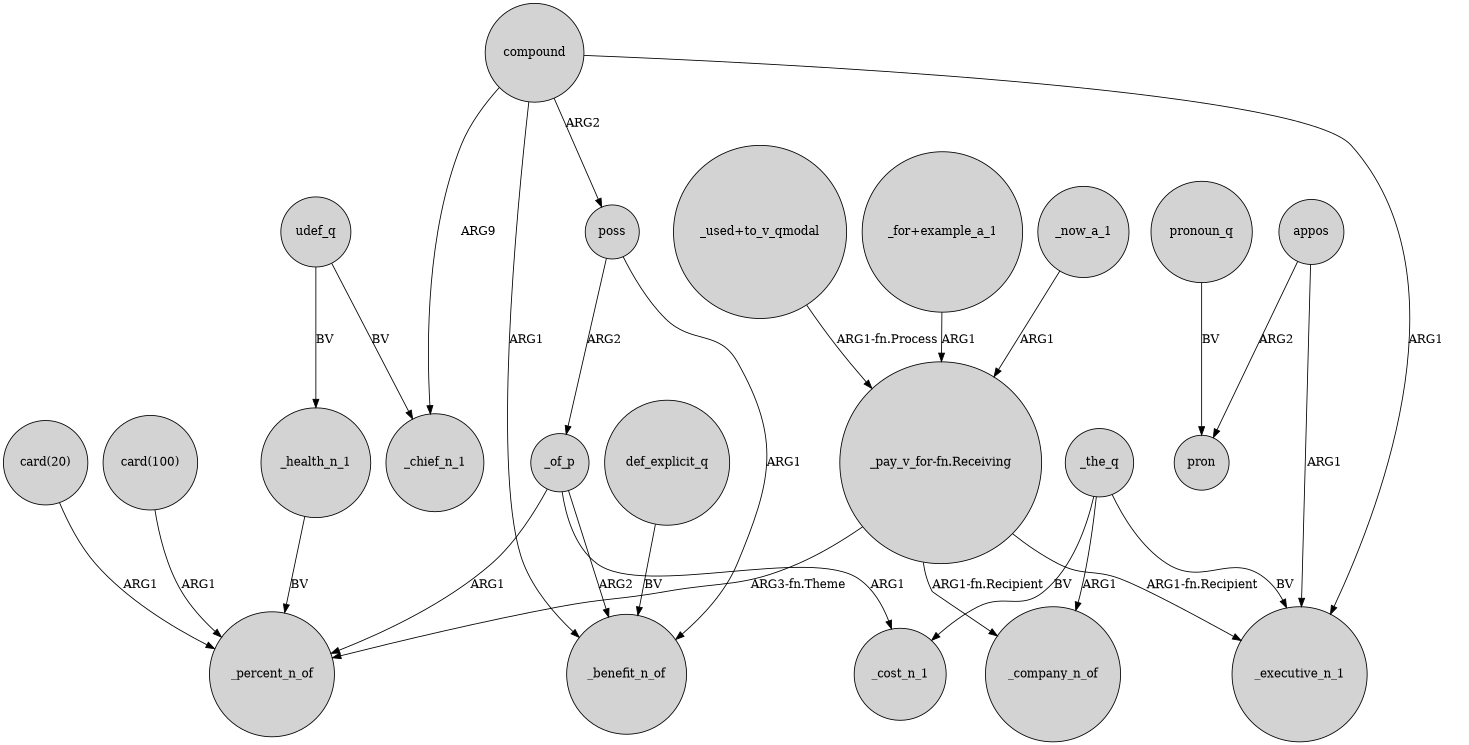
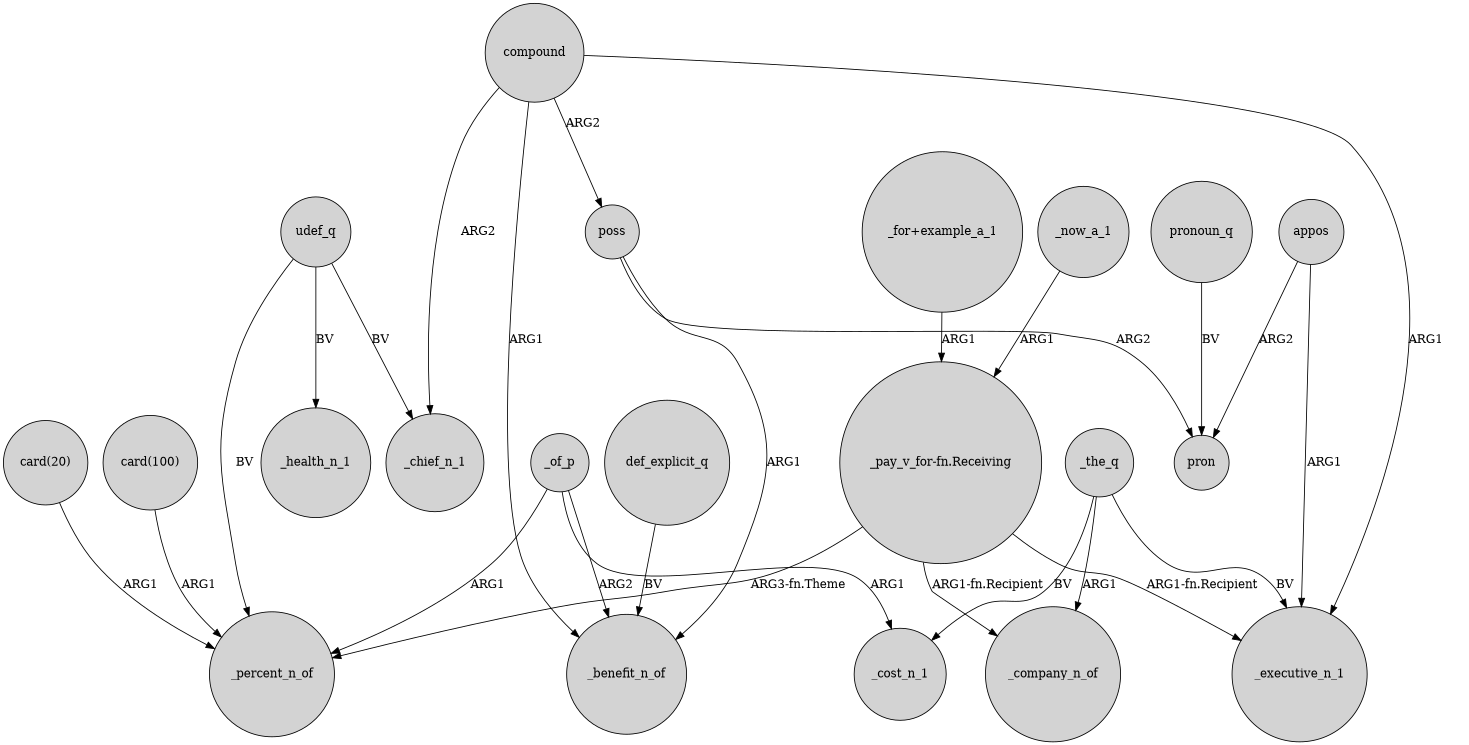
(478, 232) -> (478, 232)
(760, 232) -> none
(587, 342) -> (909, 331)
(296, 560) -> (222, 426)
